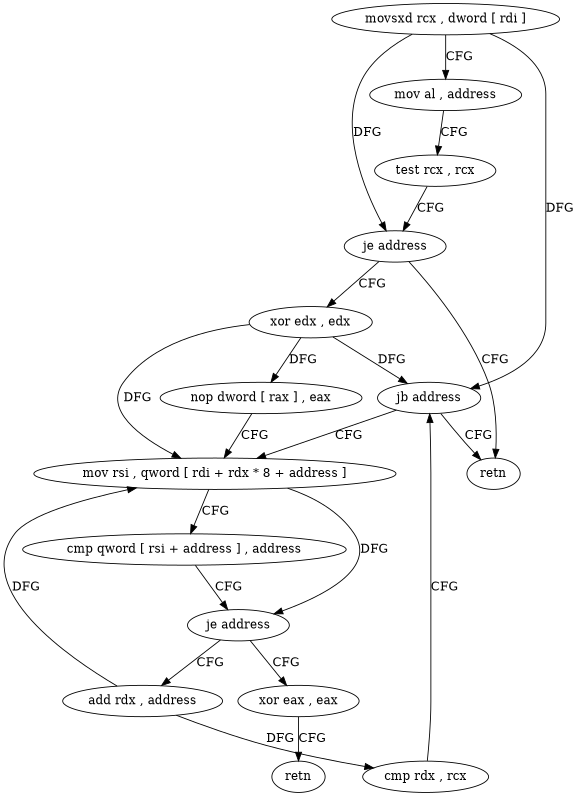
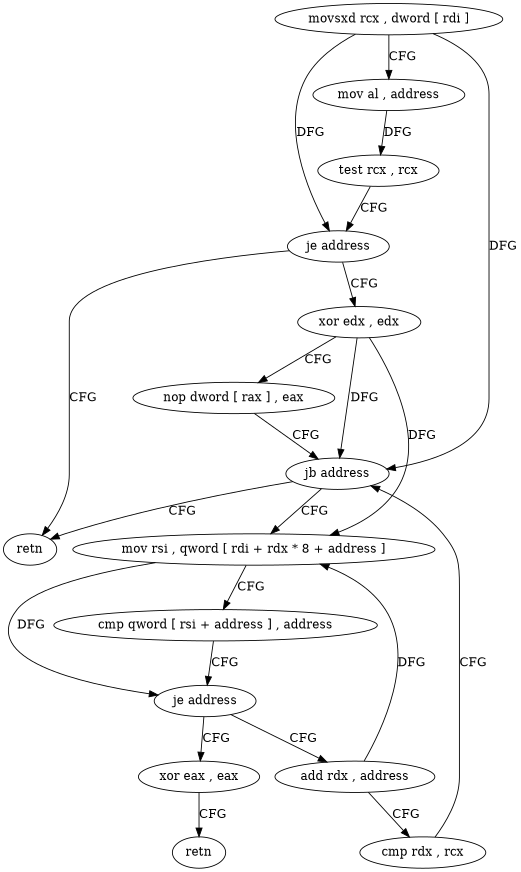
(454, 133) -> (398, 133)
(303, 360) -> (318, 360)
(240, 432) -> (283, 434)
(281, 739) -> (406, 815)
